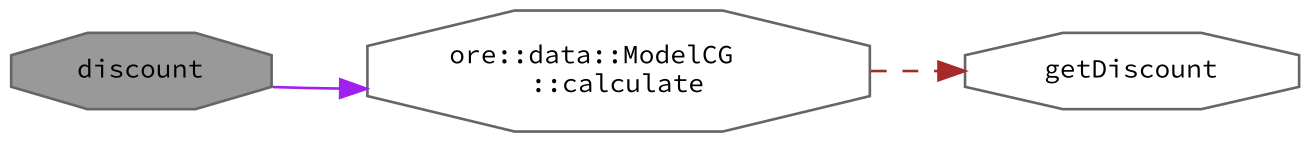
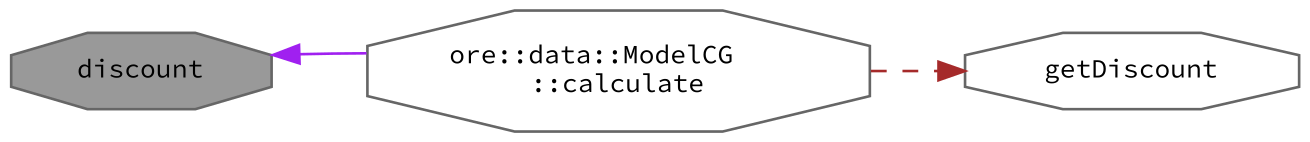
(307, 88) -> (333, 54)
